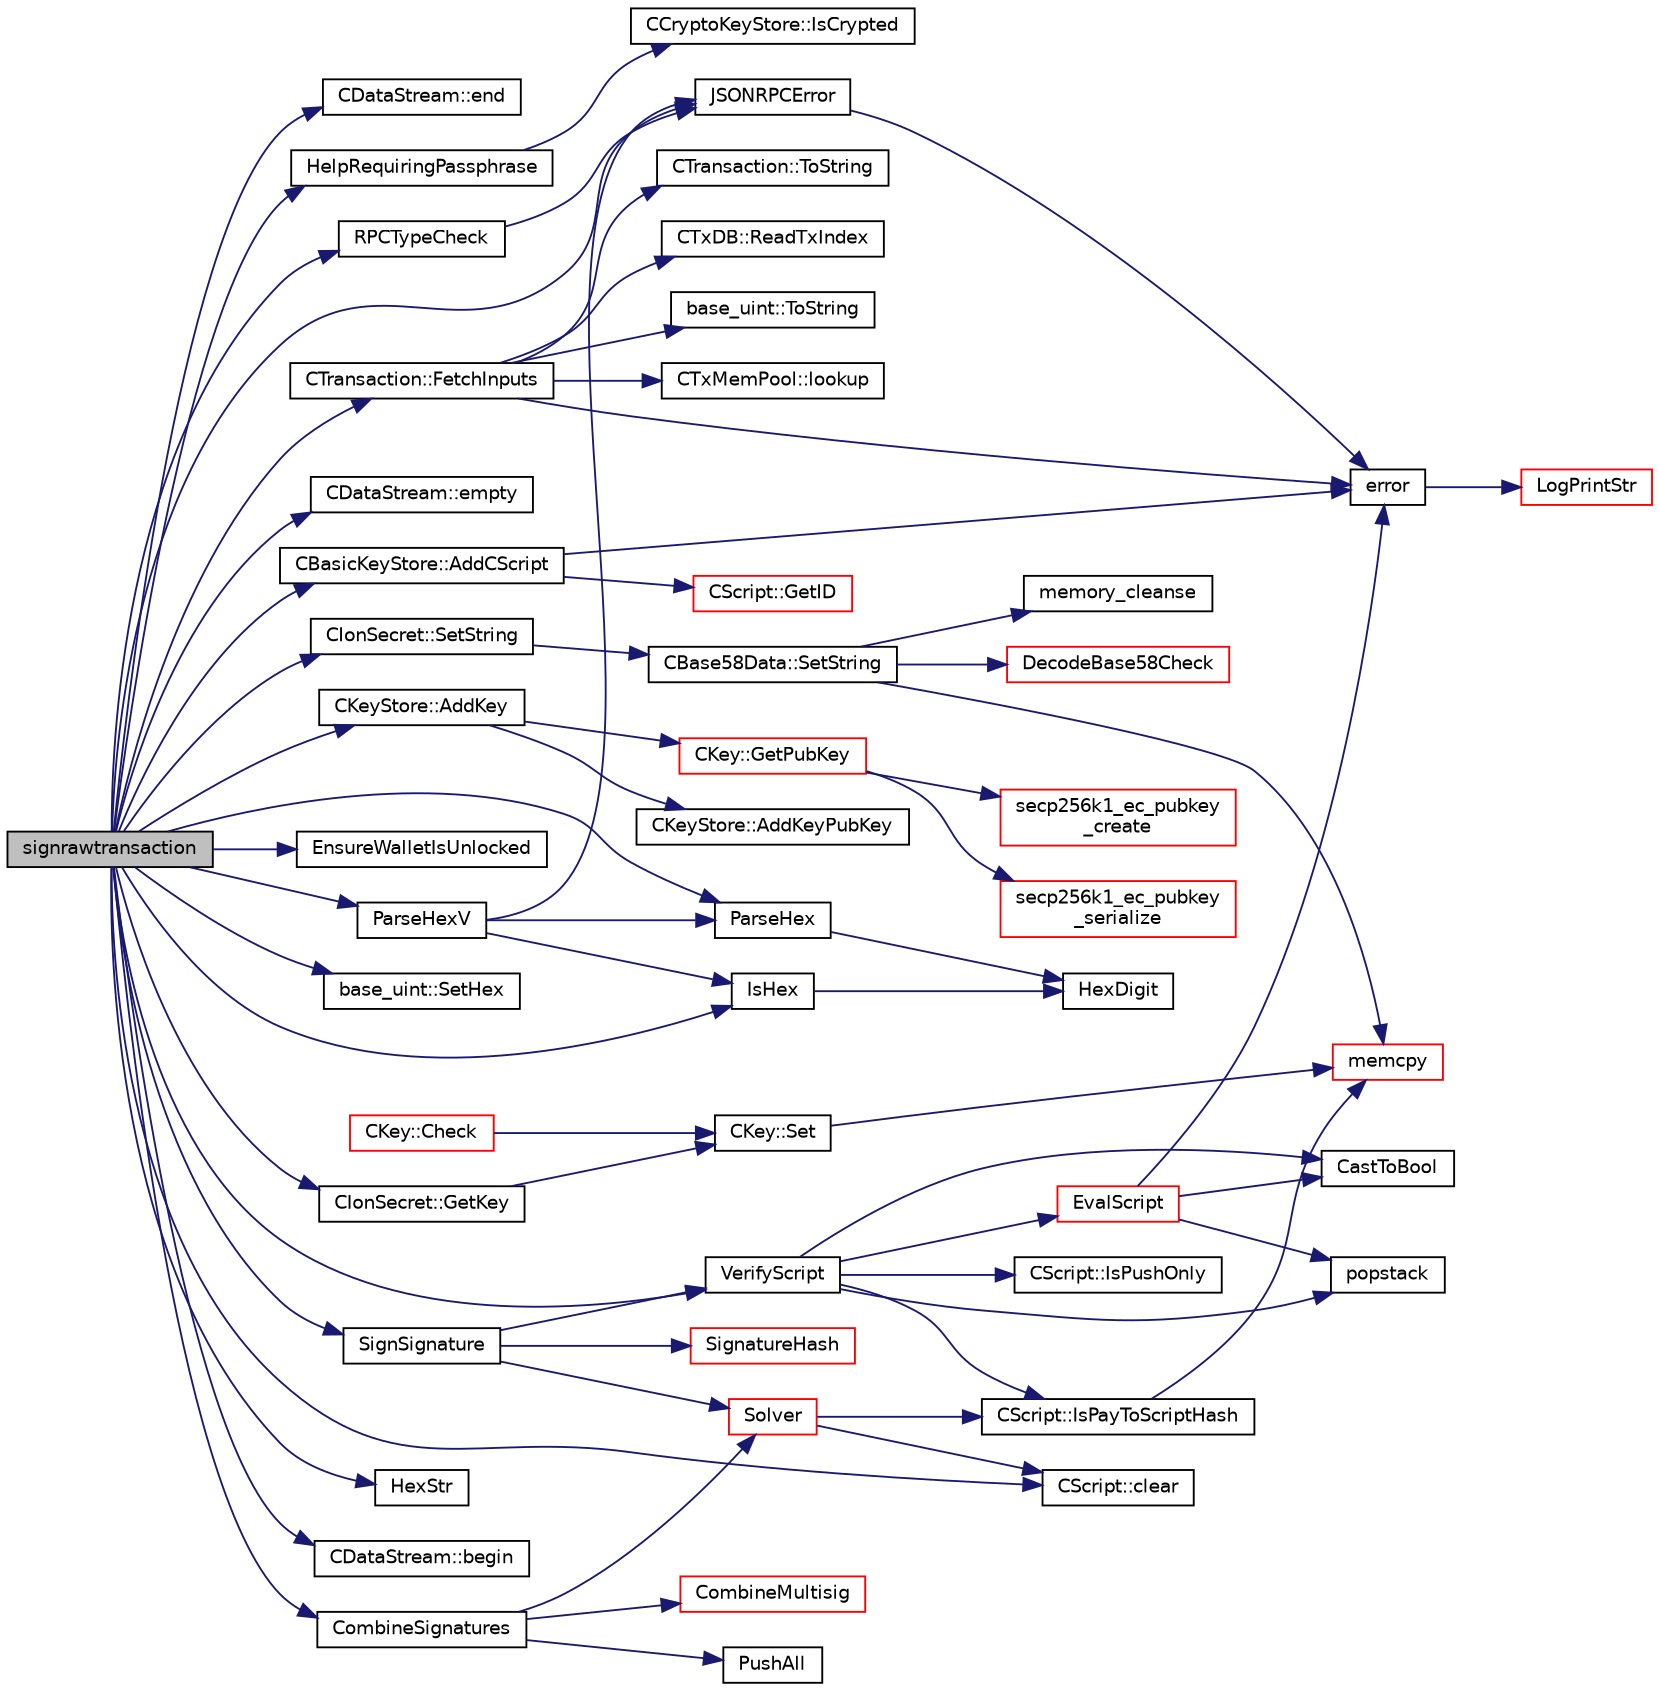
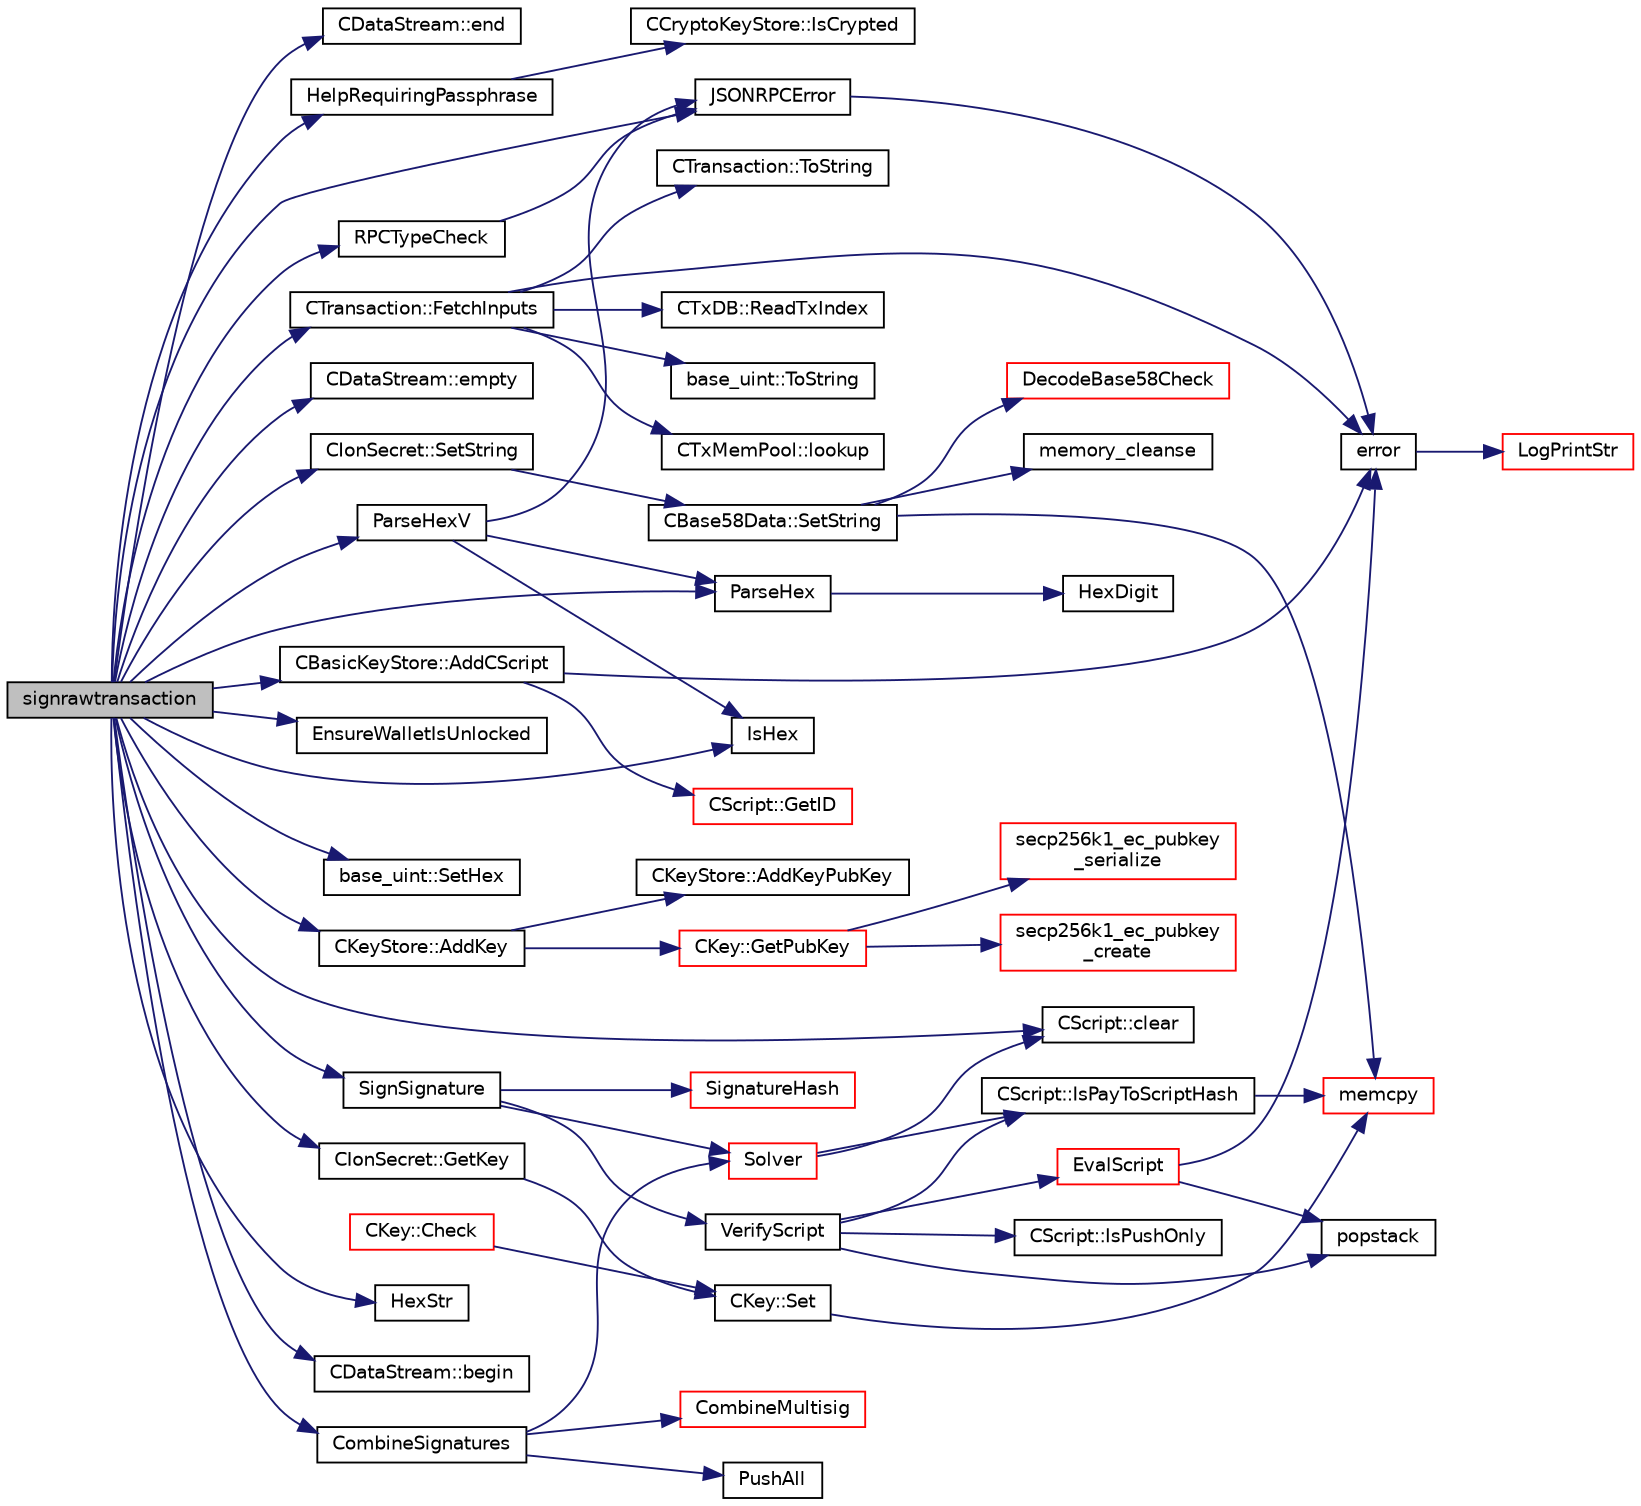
(929, 991) -> none
(1388, 1169) -> none
(280, 1240) -> none
